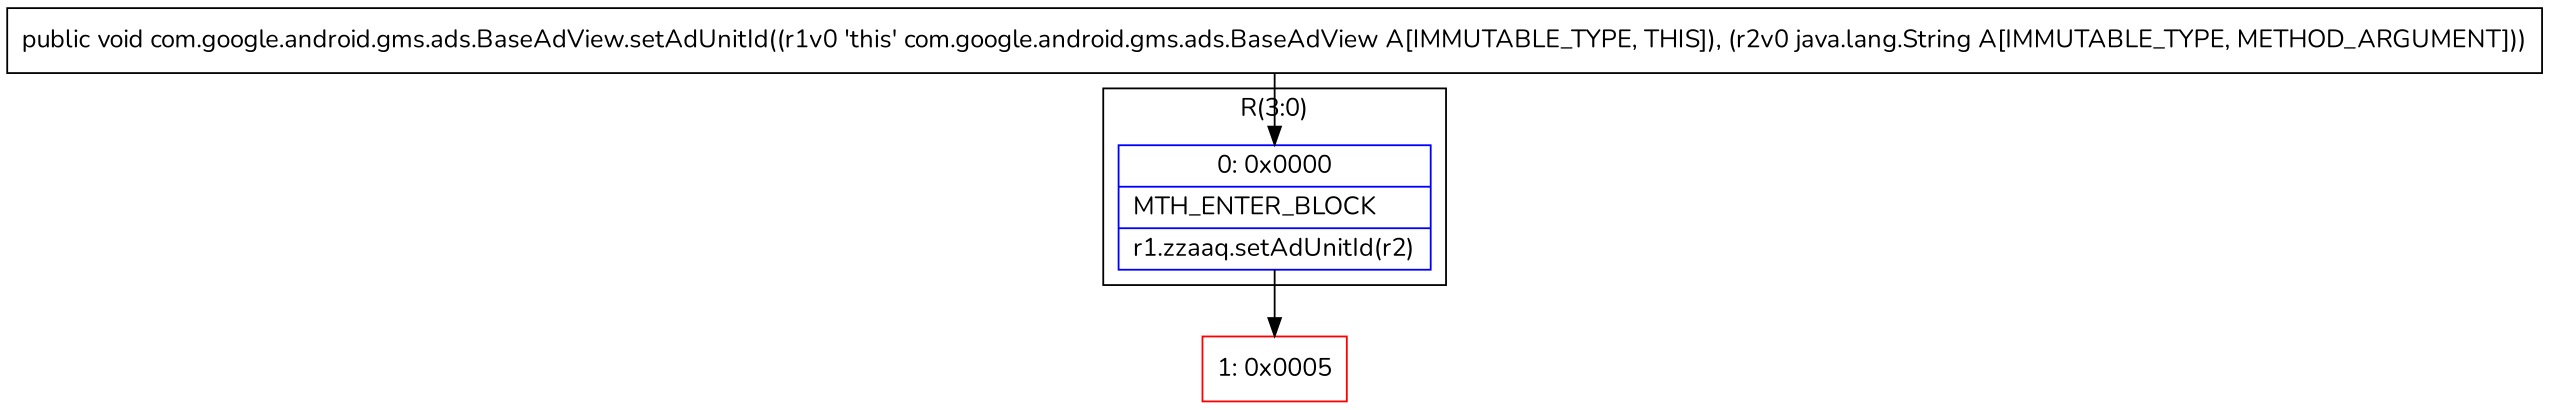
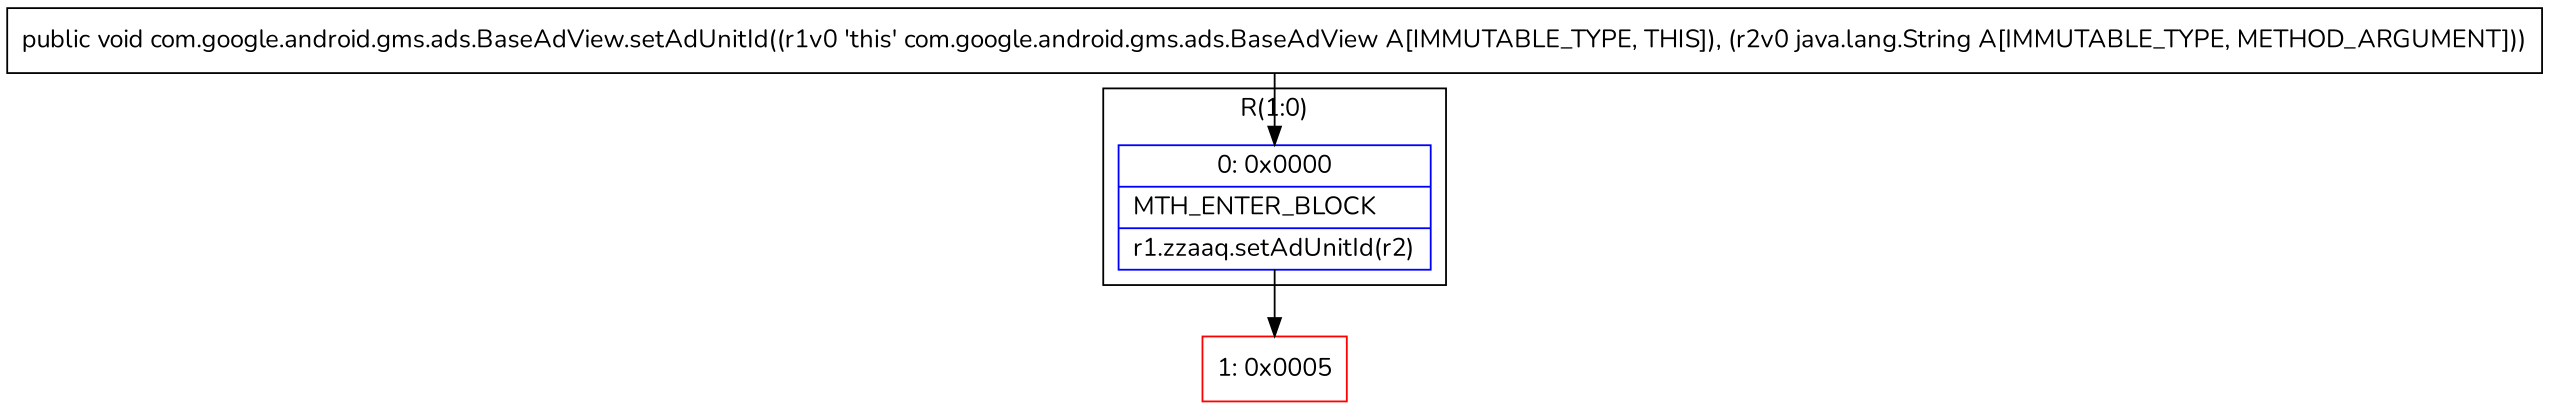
(1275, 109) -> (1275, 109)
